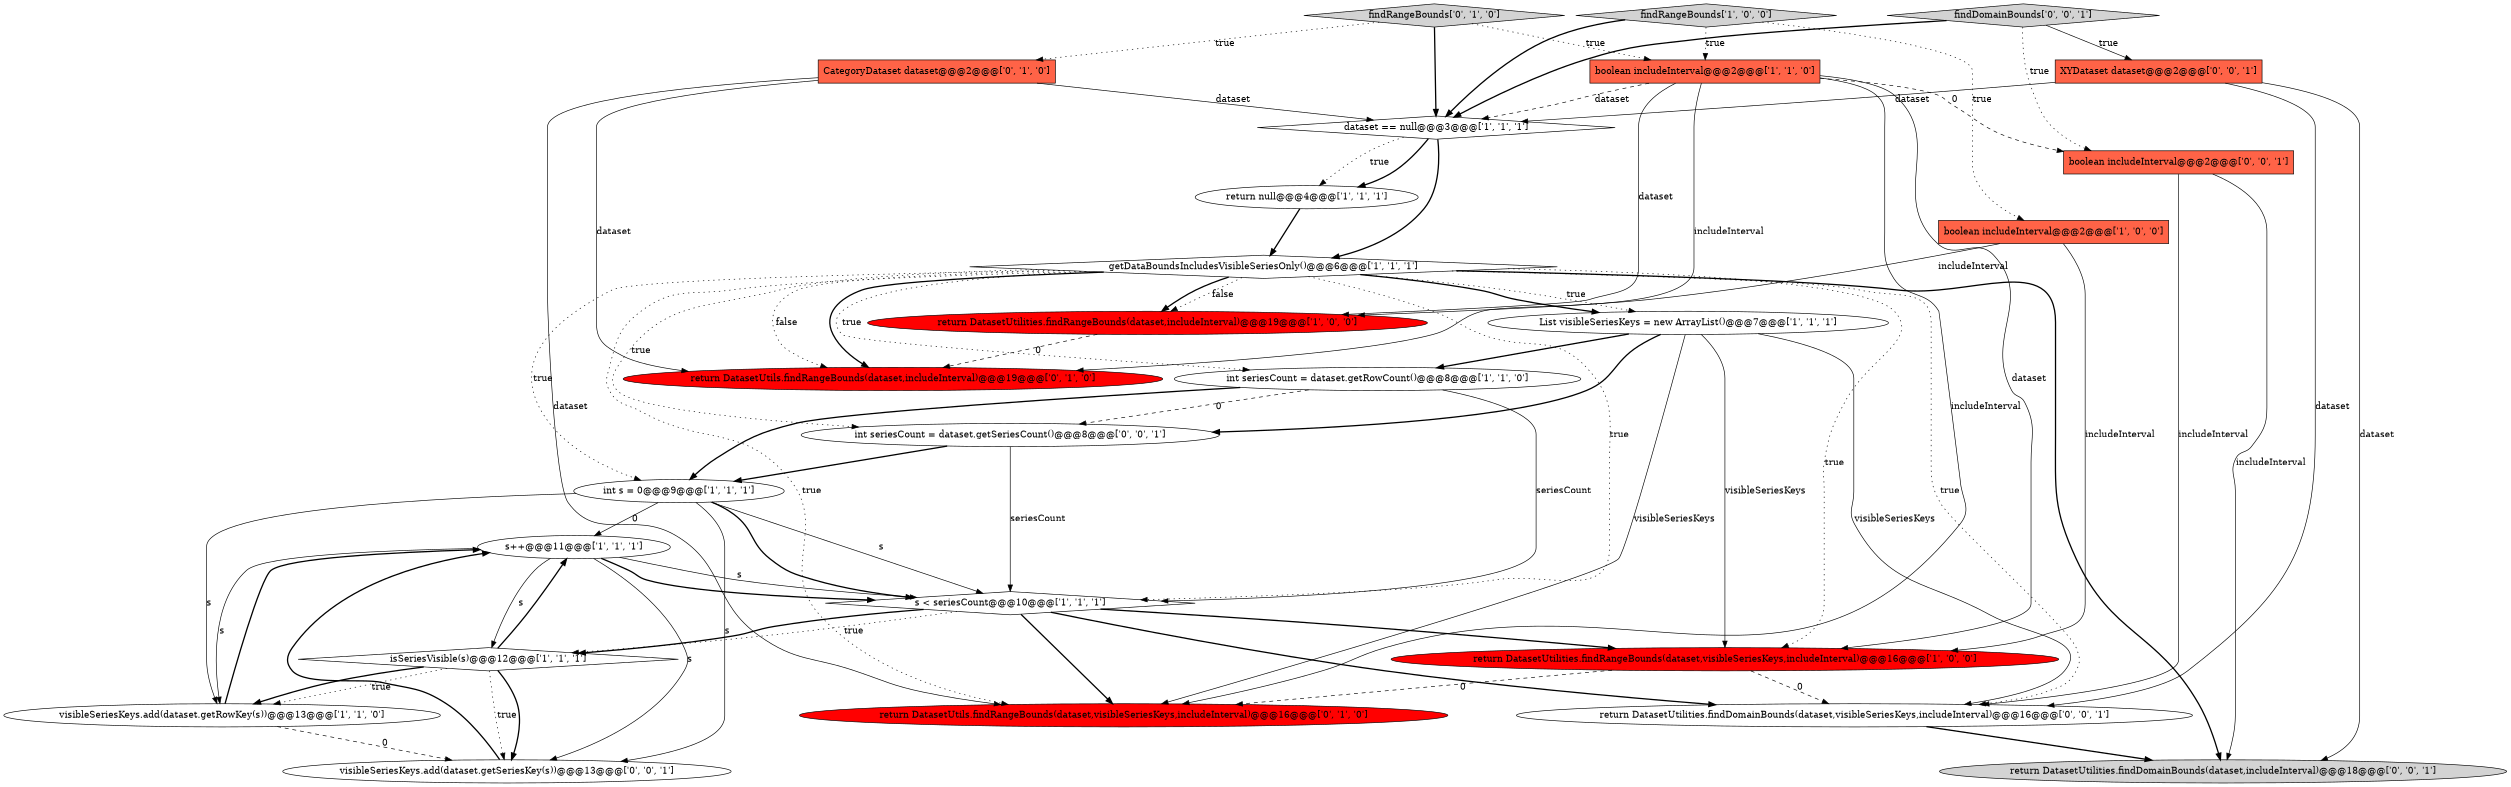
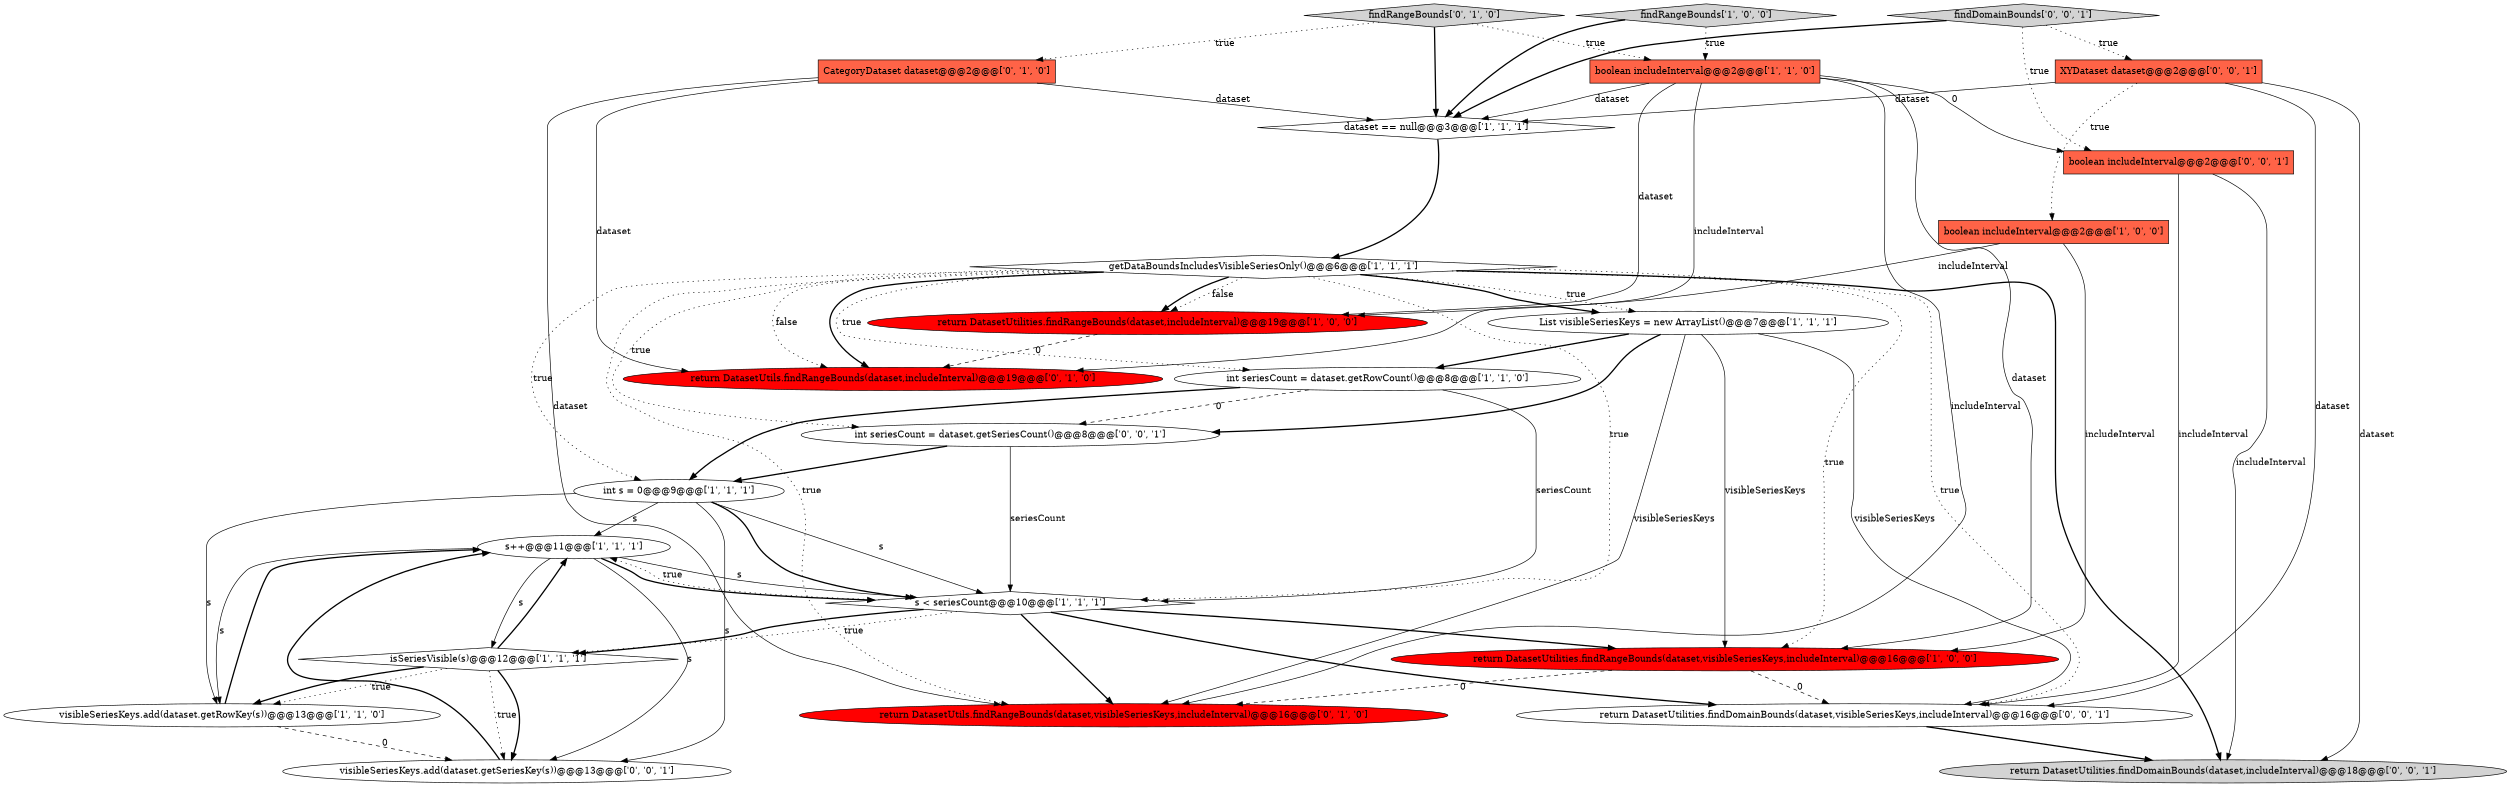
(2086, 41) -> (2086, 41)
(1952, 56) -> (2073, 135)
(1944, 98) -> (1944, 98)
(1569, 101) -> (1569, 101)
(1307, 197) -> none
(635, 519) -> (635, 519)
none -> (745, 592)
